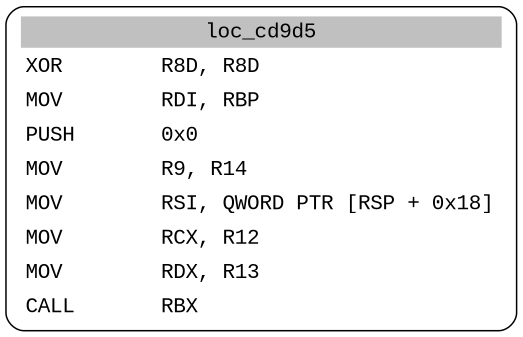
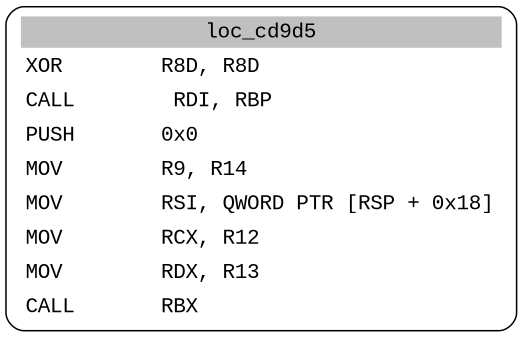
(143, 100) -> (149, 100)
